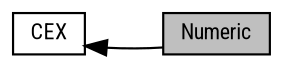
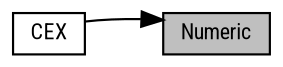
(135, 48) -> (113, 19)
